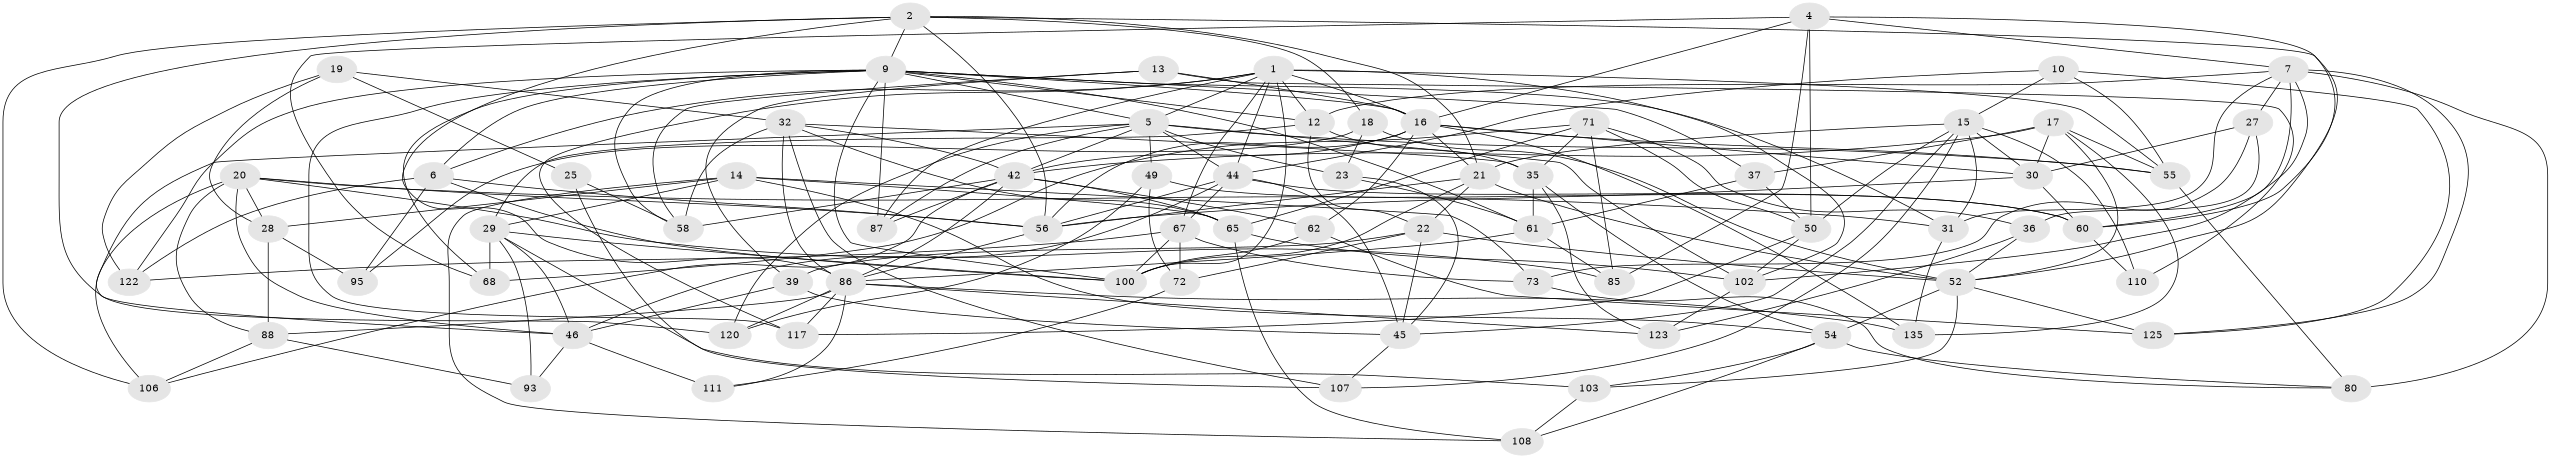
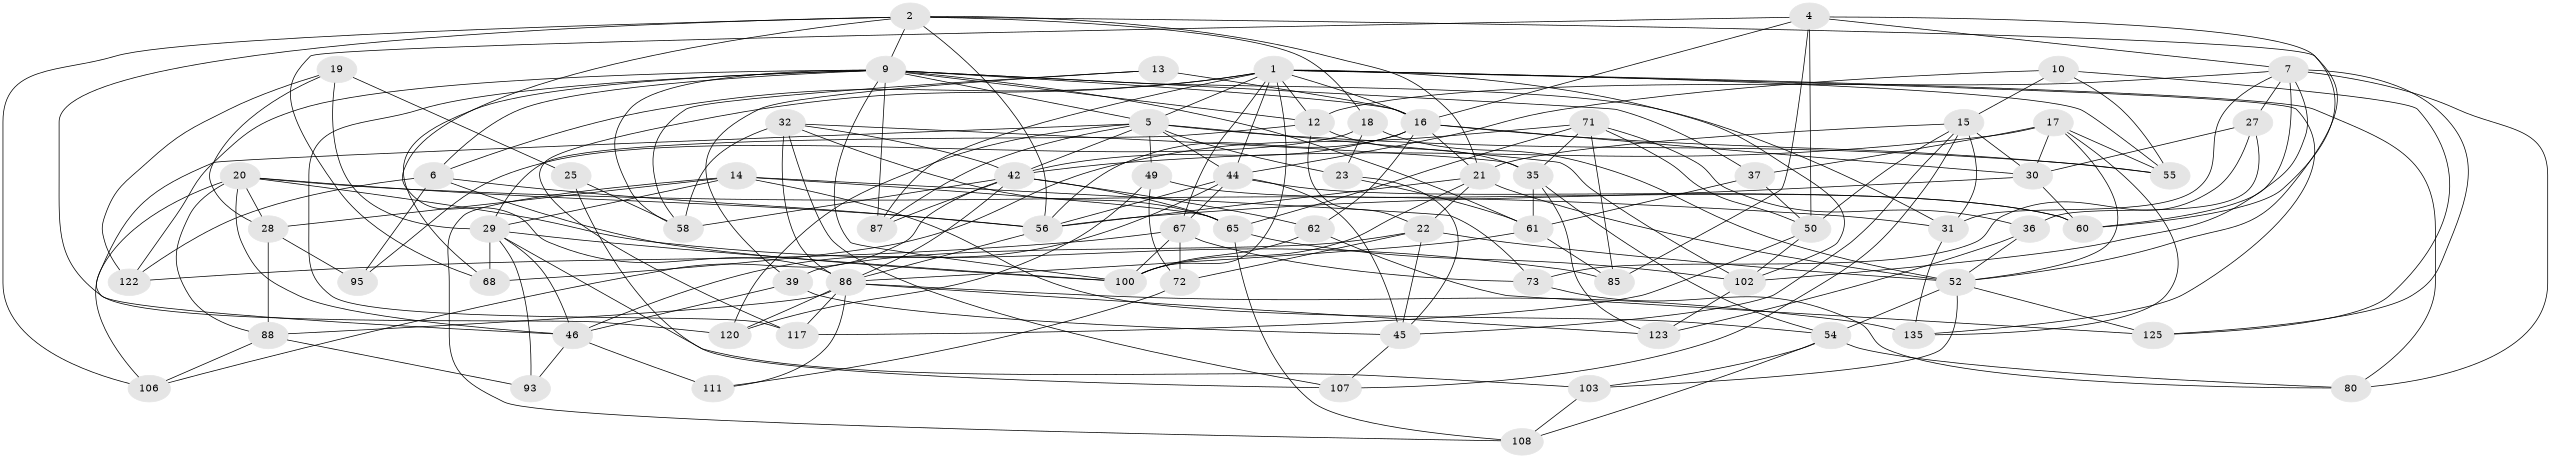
(592, 100) -> (364, 198)
(1713, 220) -> (2302, 119)
(2138, 282) -> none
(2261, 282) -> (1985, 88)
